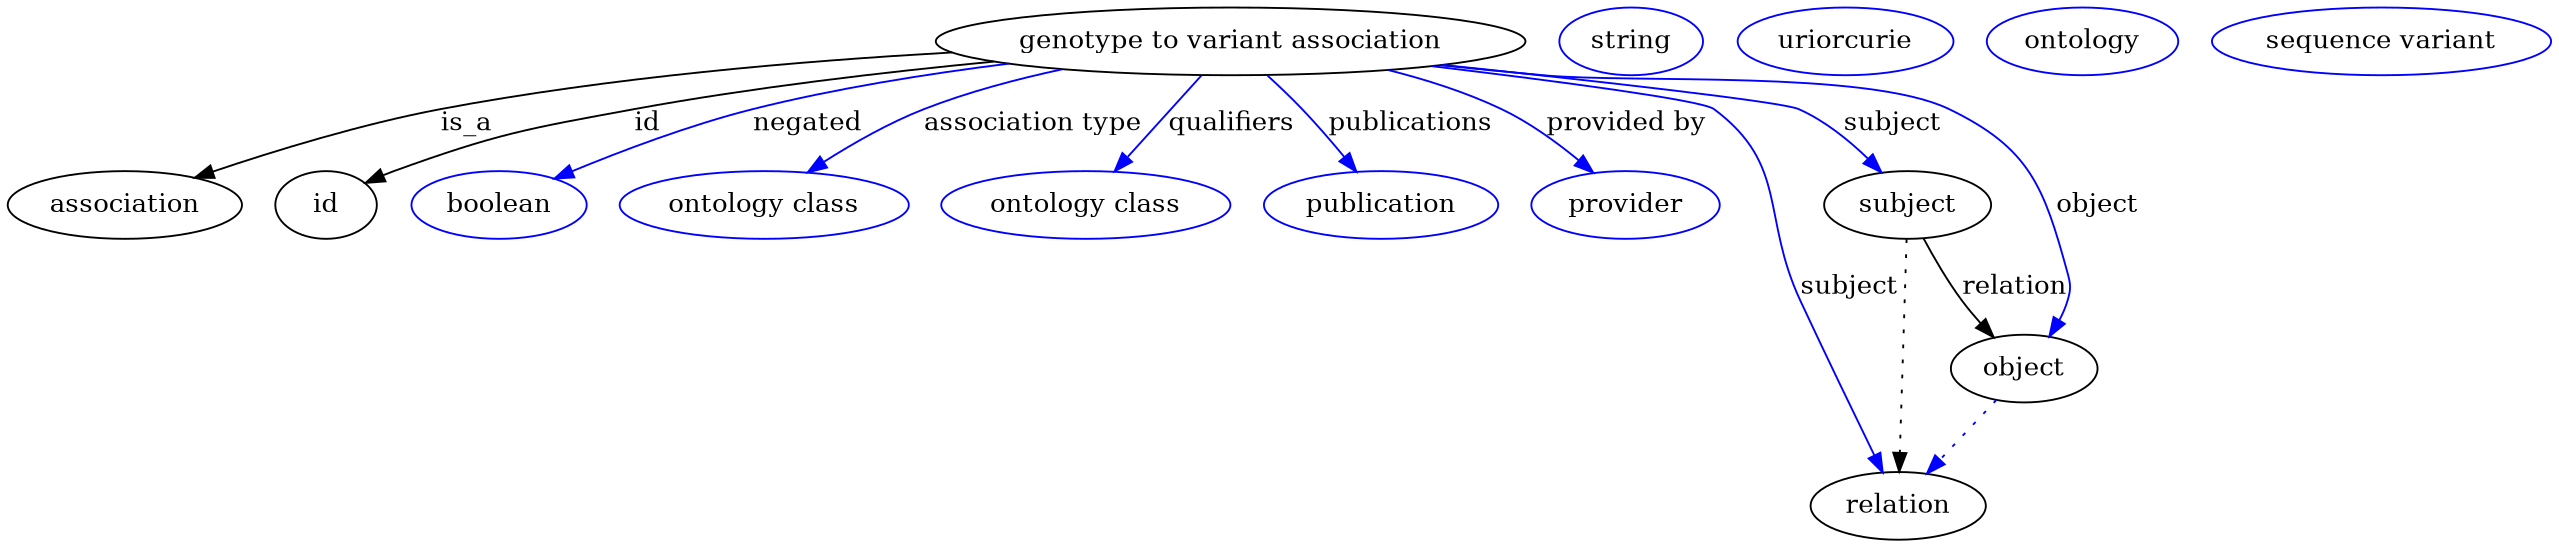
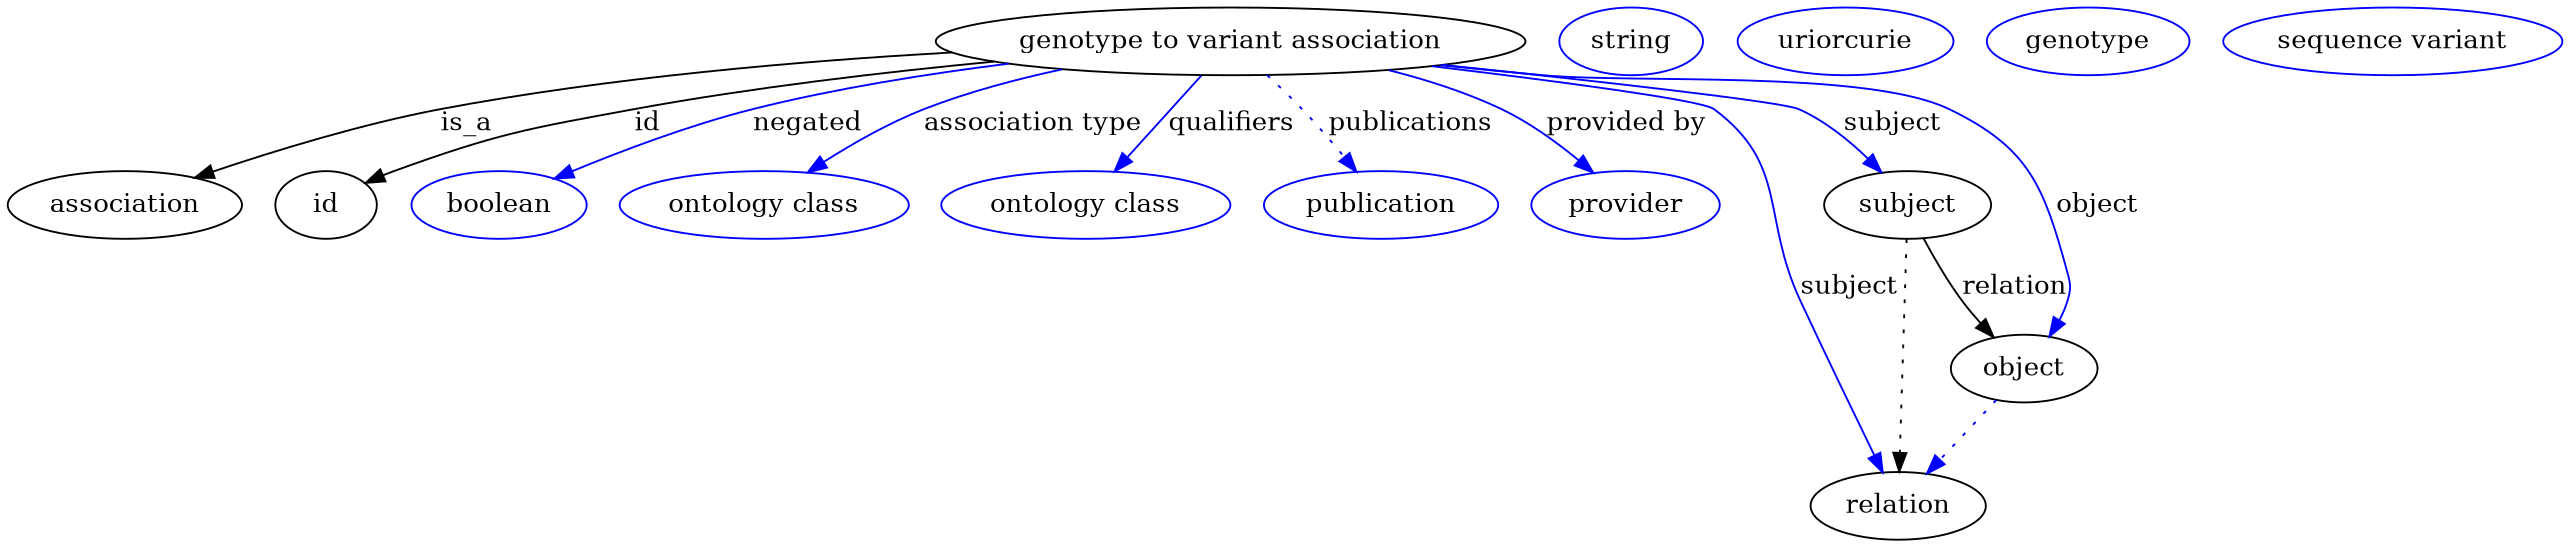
(2083, 41) -> (2088, 41)
(1307, 115) -> (1307, 115)
